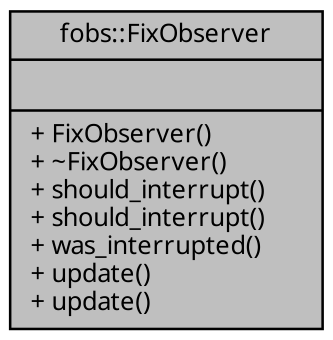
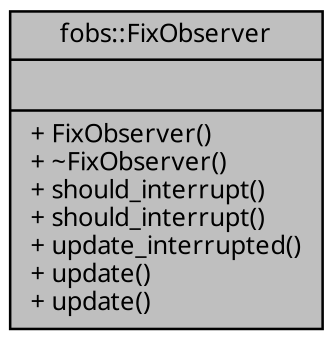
(146, 246) -> (166, 246)
